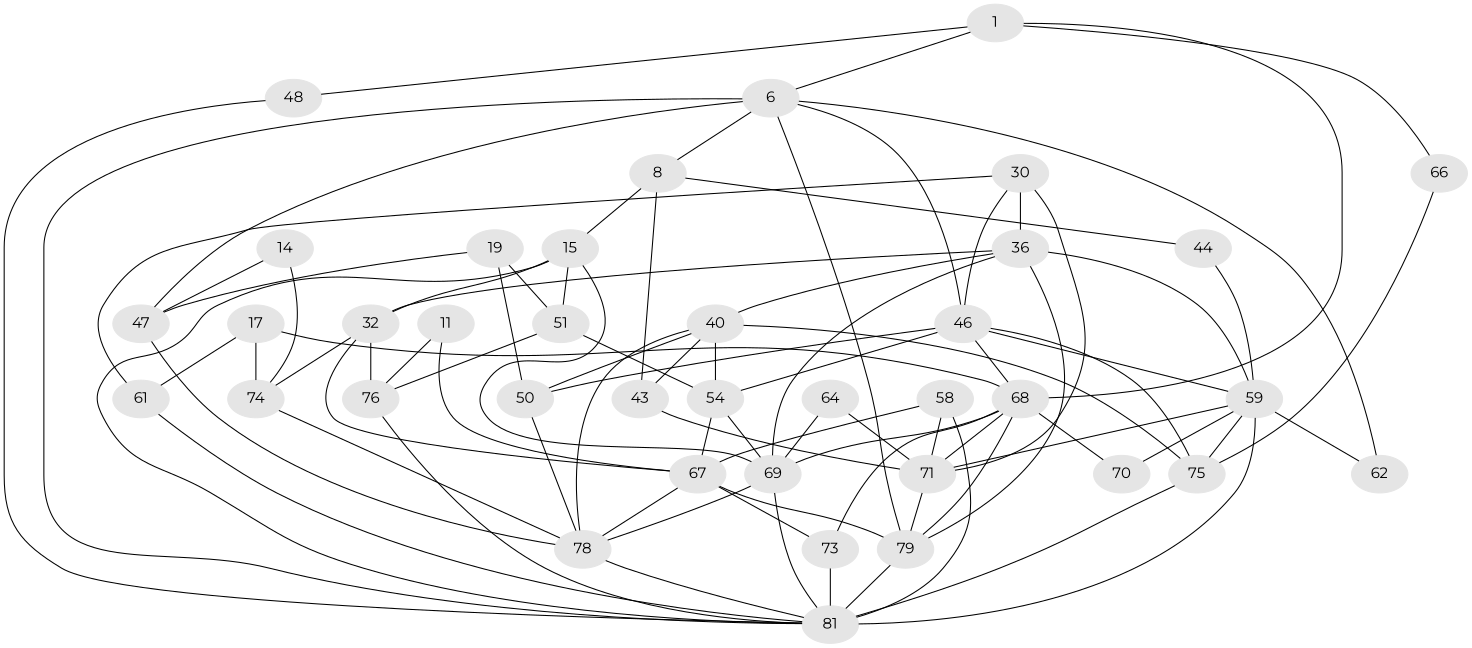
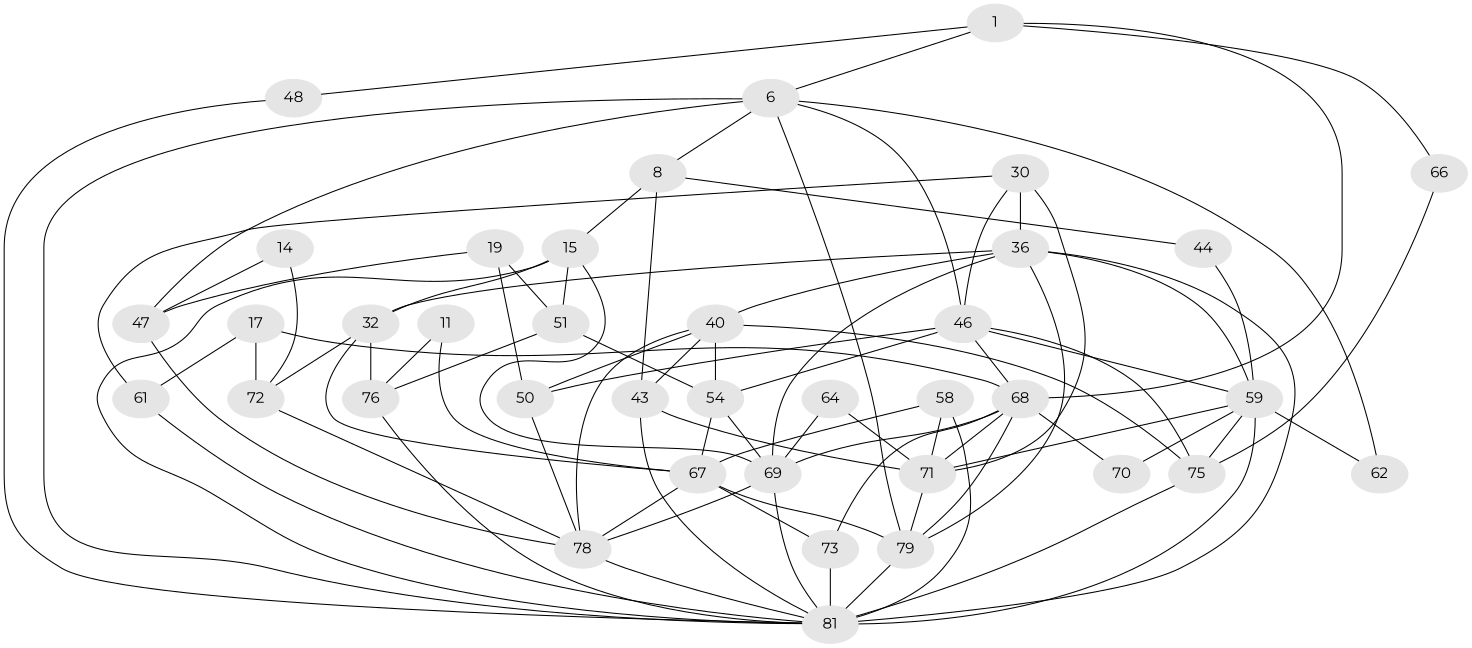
(256, 399) -> (256, 399)
none -> (1258, 508)
none -> (697, 537)
